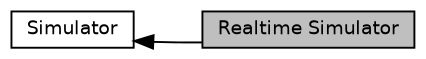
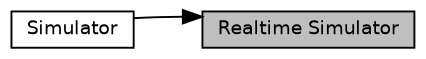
(178, 42) -> (159, 17)
